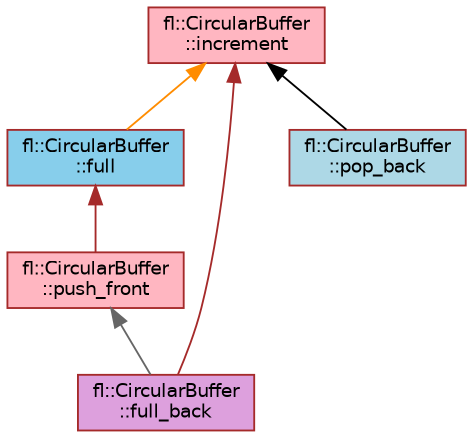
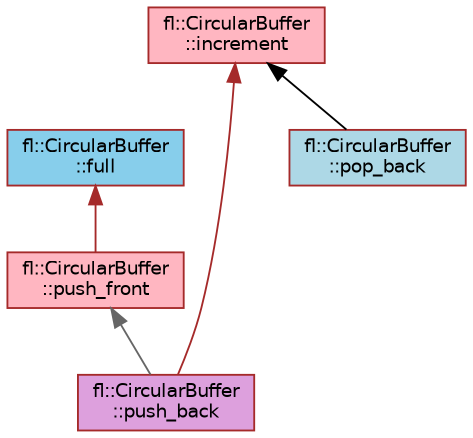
(159, 103) -> none
(166, 403) -> (166, 403)
